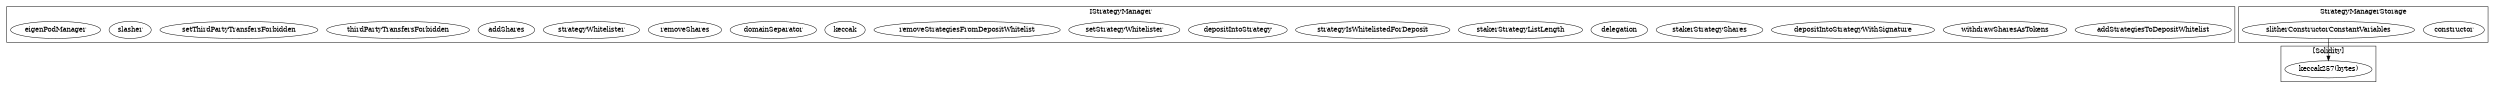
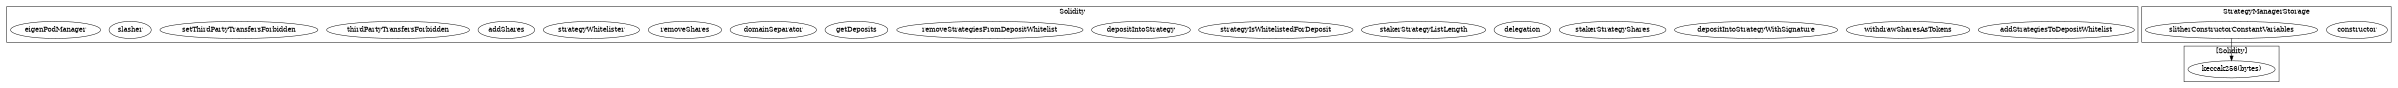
(1121, 12) -> (1072, 12)
(845, 30) -> (856, 30)
(1124, 30) -> none
(2328, 69) -> (2232, 69)
